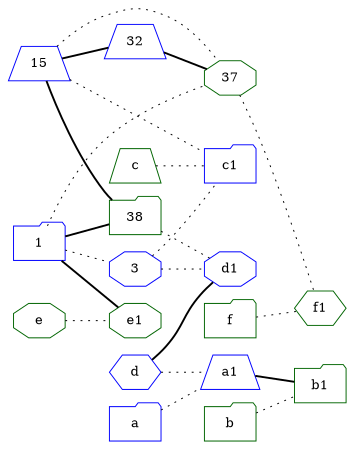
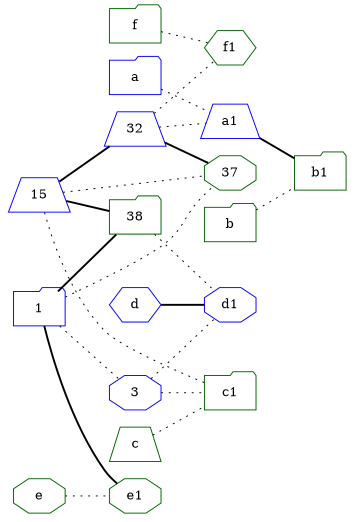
(230, 166) -> (230, 393)
(280, 192) -> (184, 87)
(184, 372) -> (183, 125)
